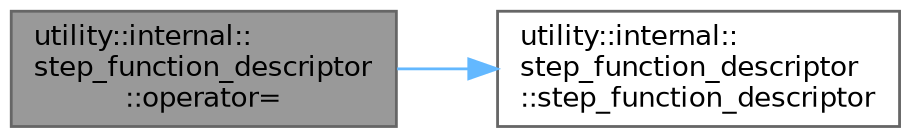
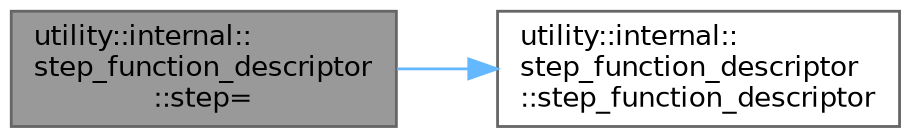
(204, 69) -> (204, 69)
